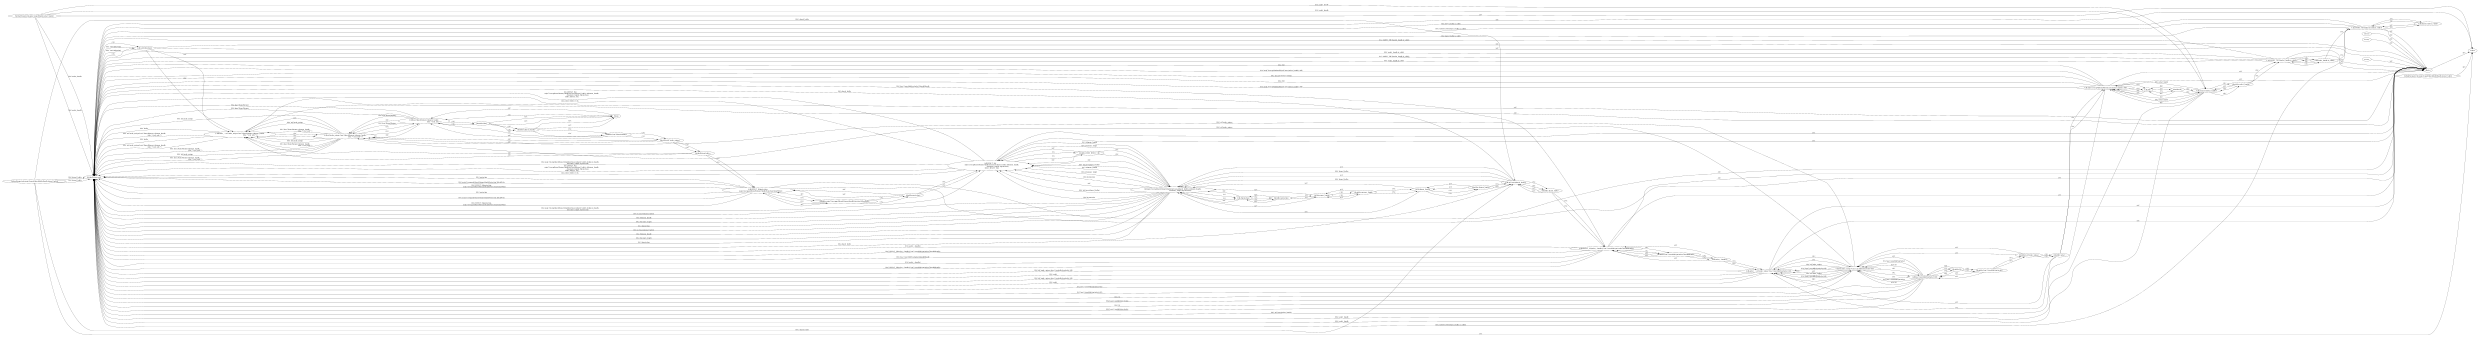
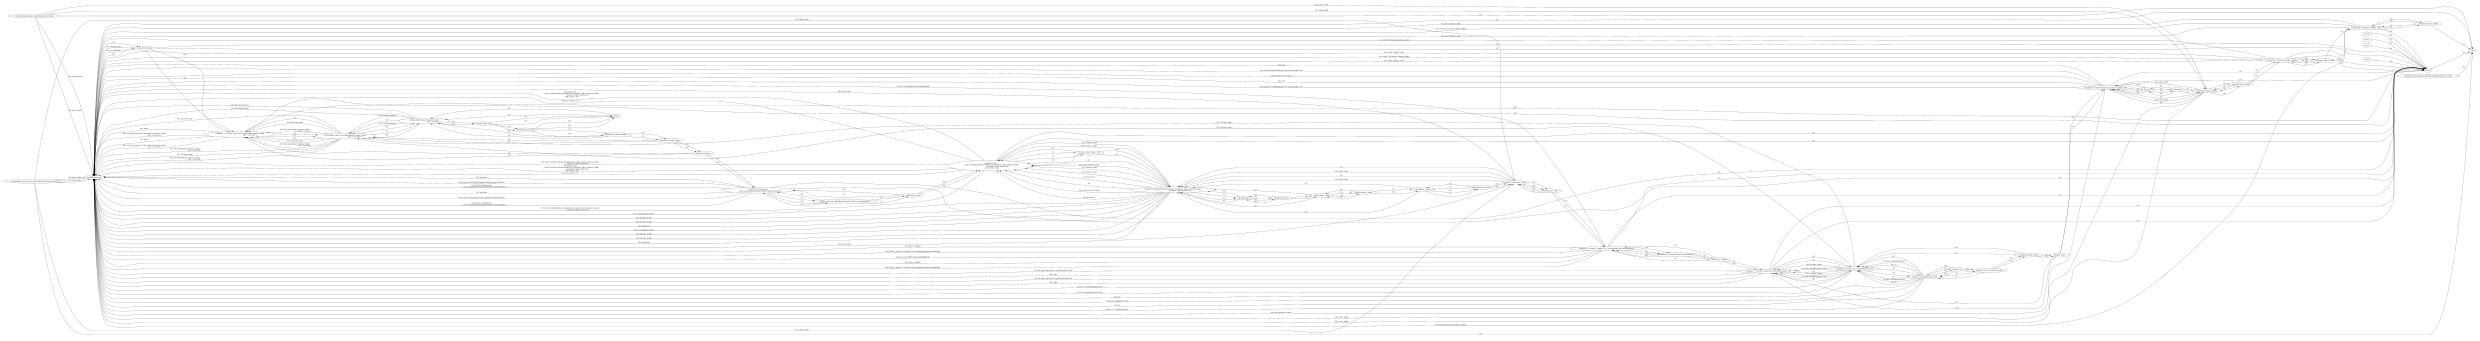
none -> (2450, 37)
none -> (2367, 45)
